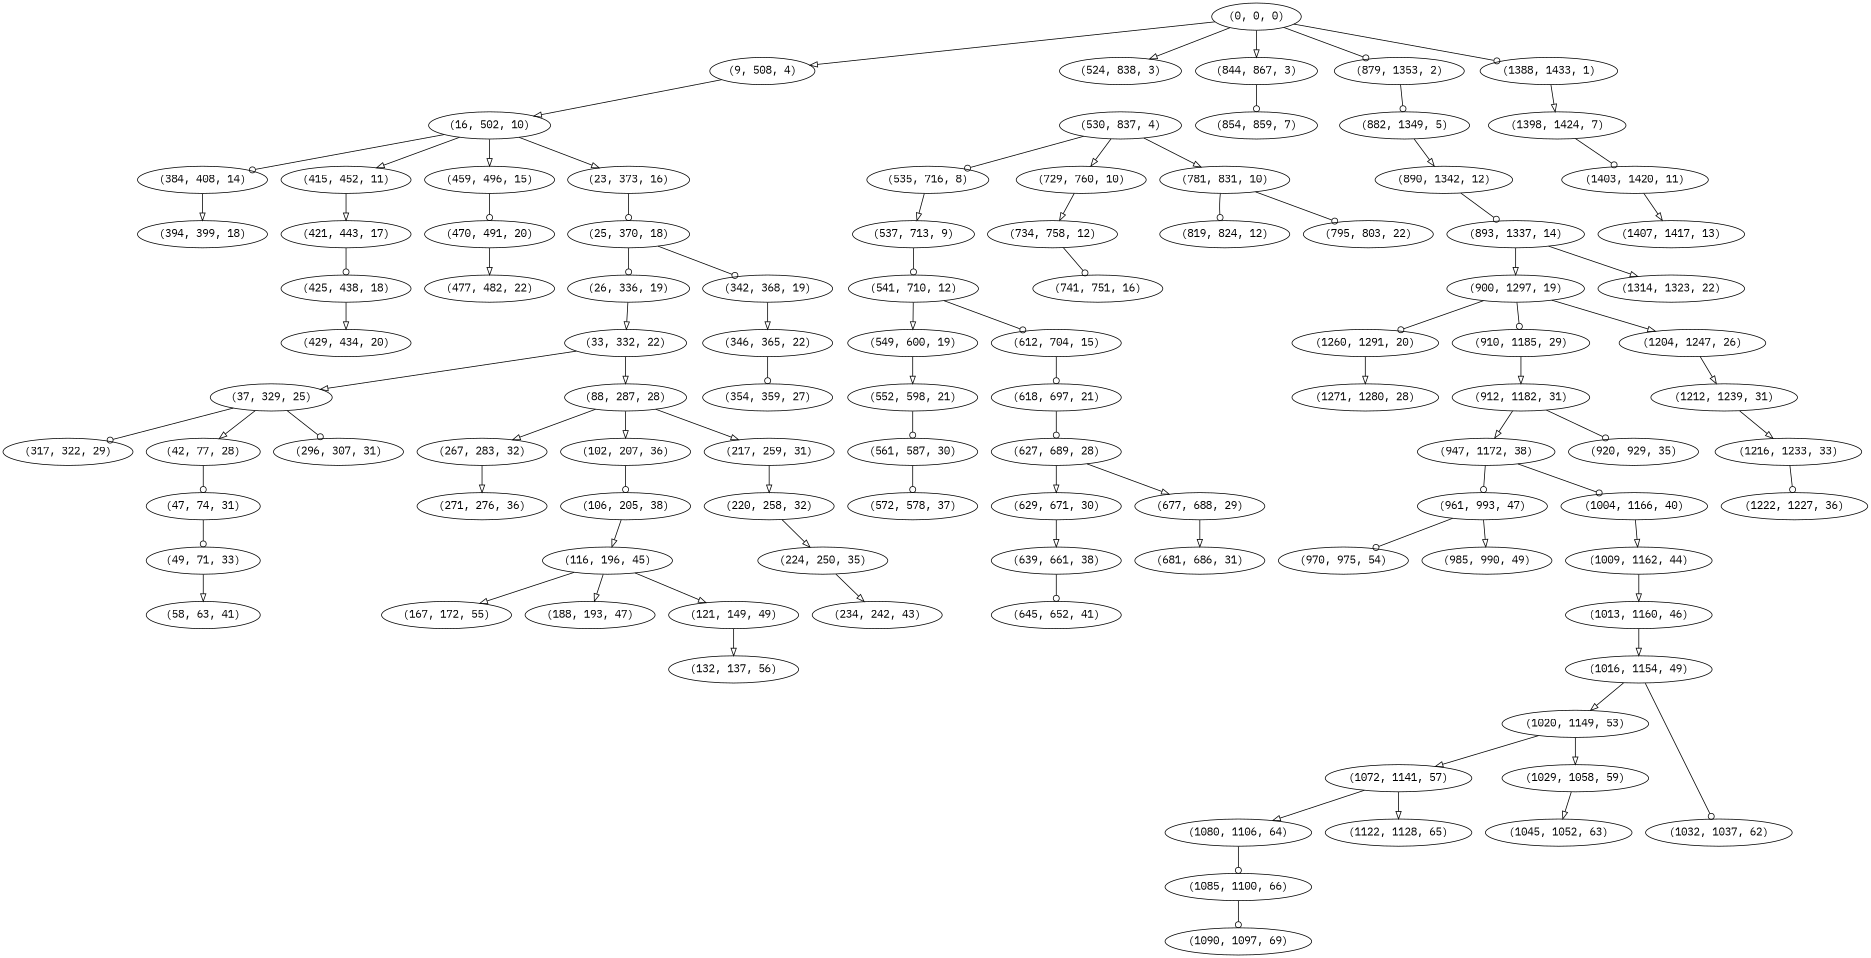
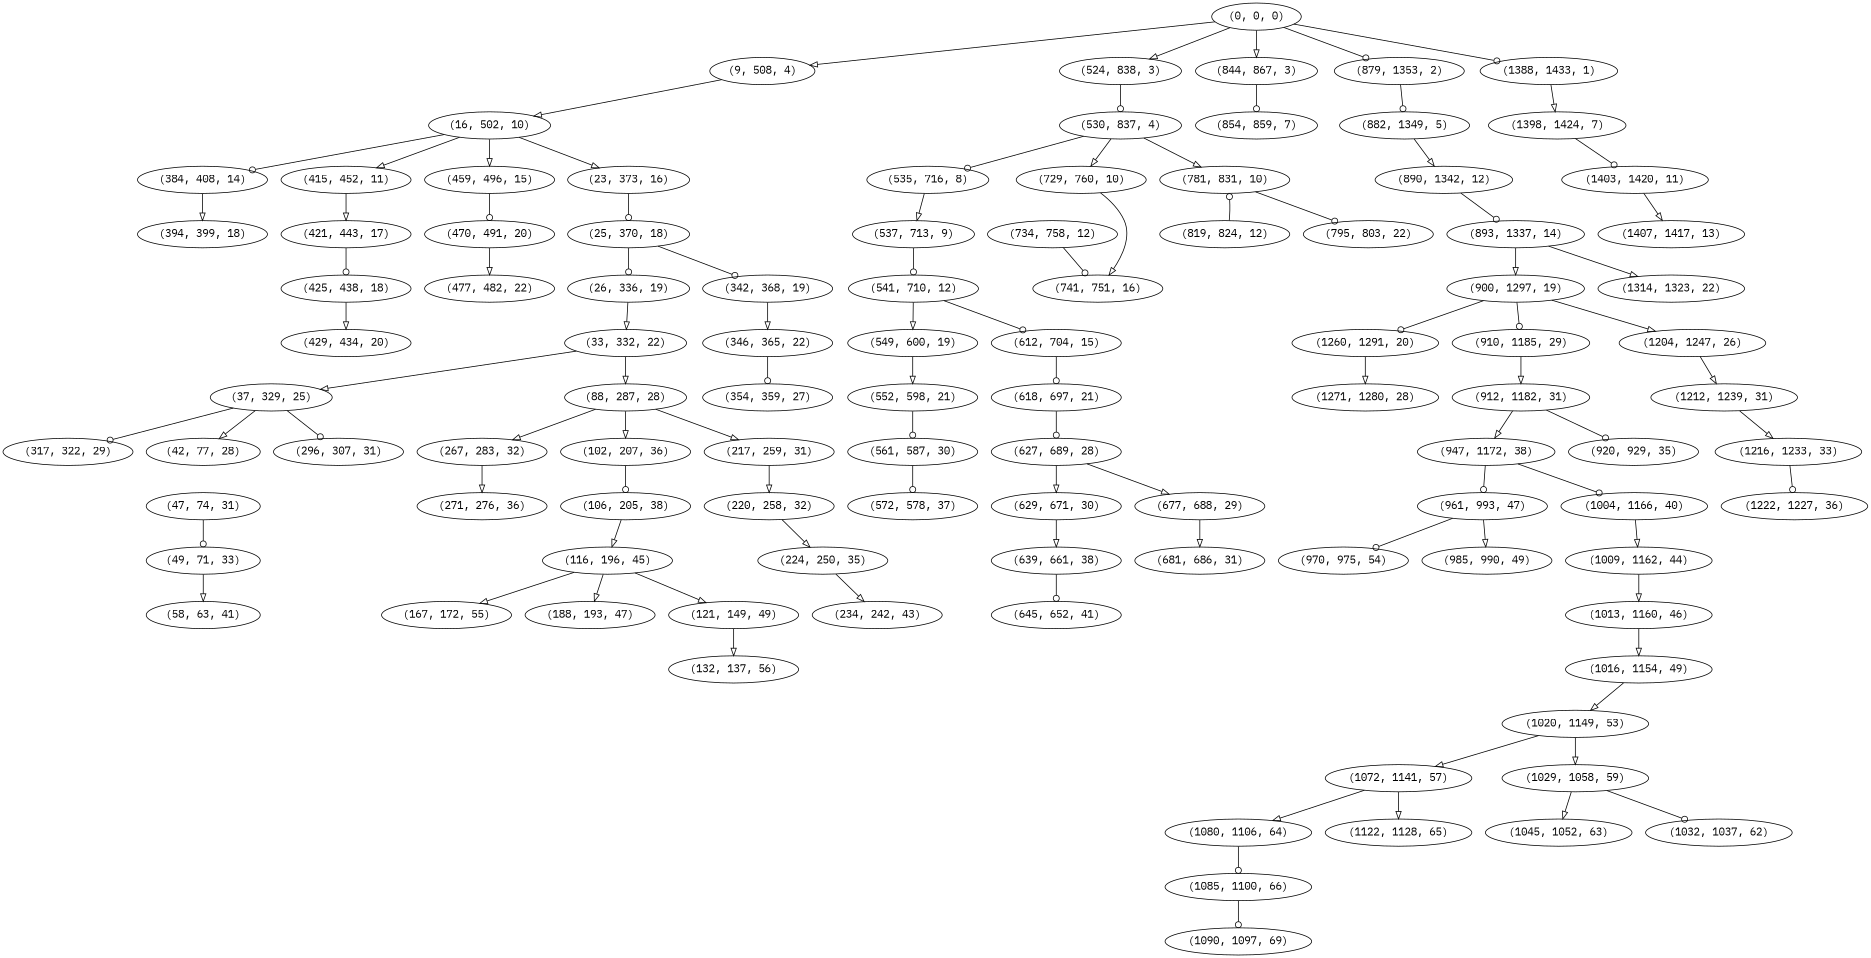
none -> (1120, 95)
(1069, 204) -> (1126, 228)
(1220, 204) -> (1230, 210)
(203, 476) -> none
(1678, 748) -> (1644, 804)
